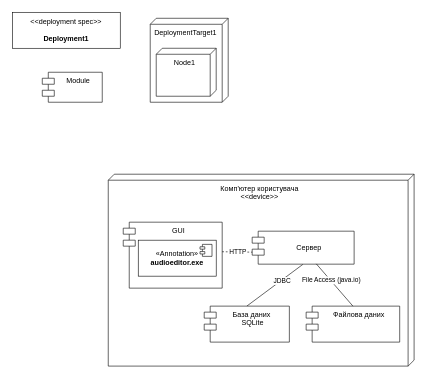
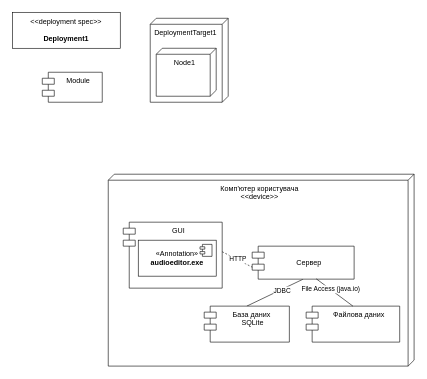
(303, 248) -> (303, 263)
